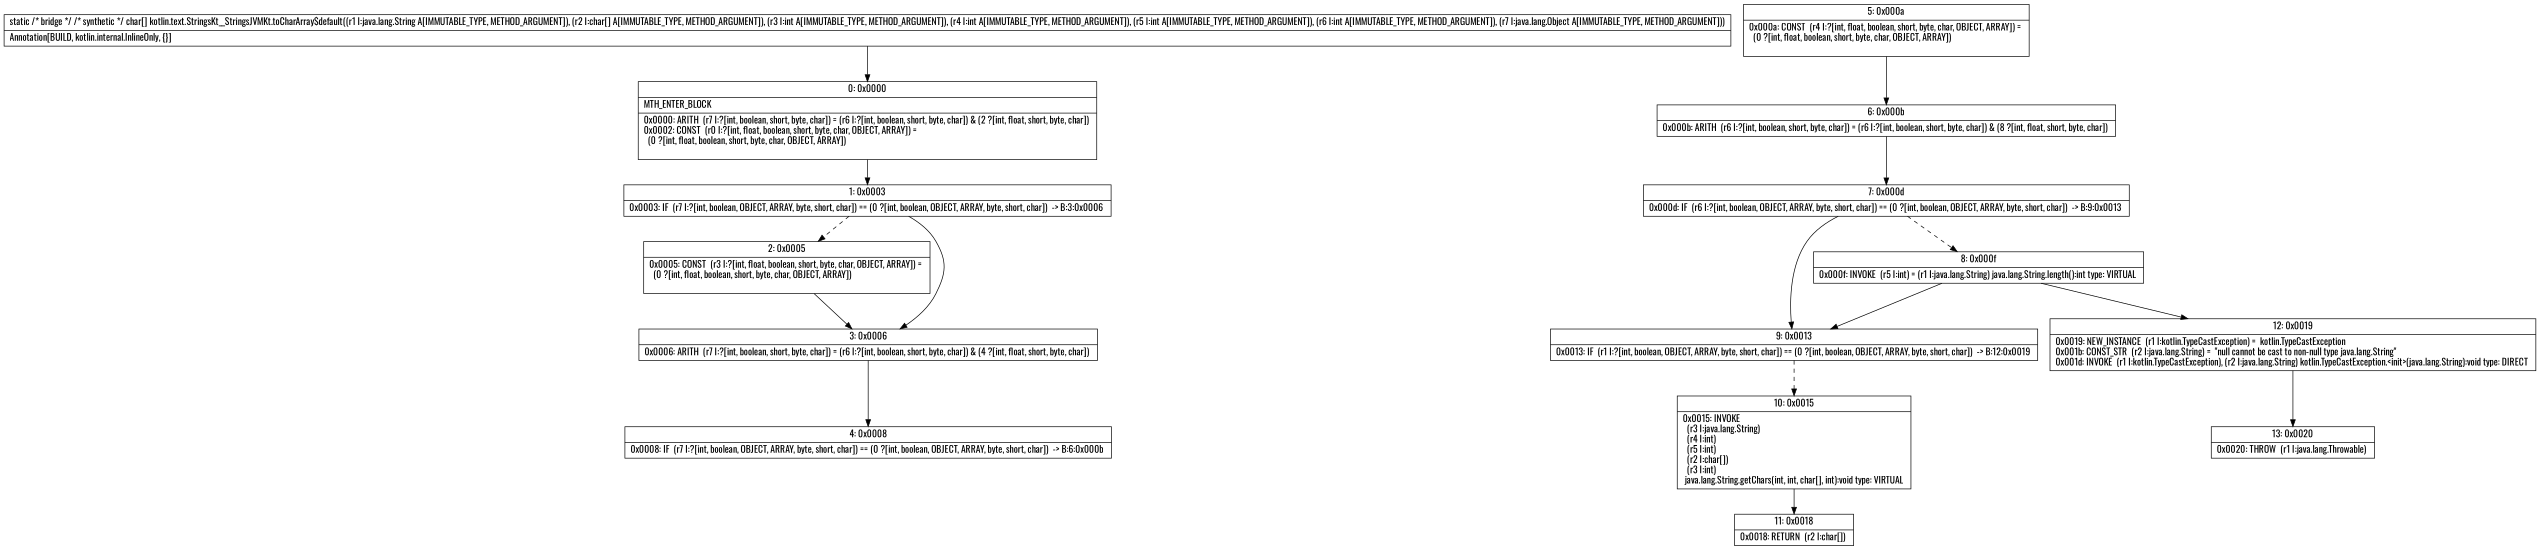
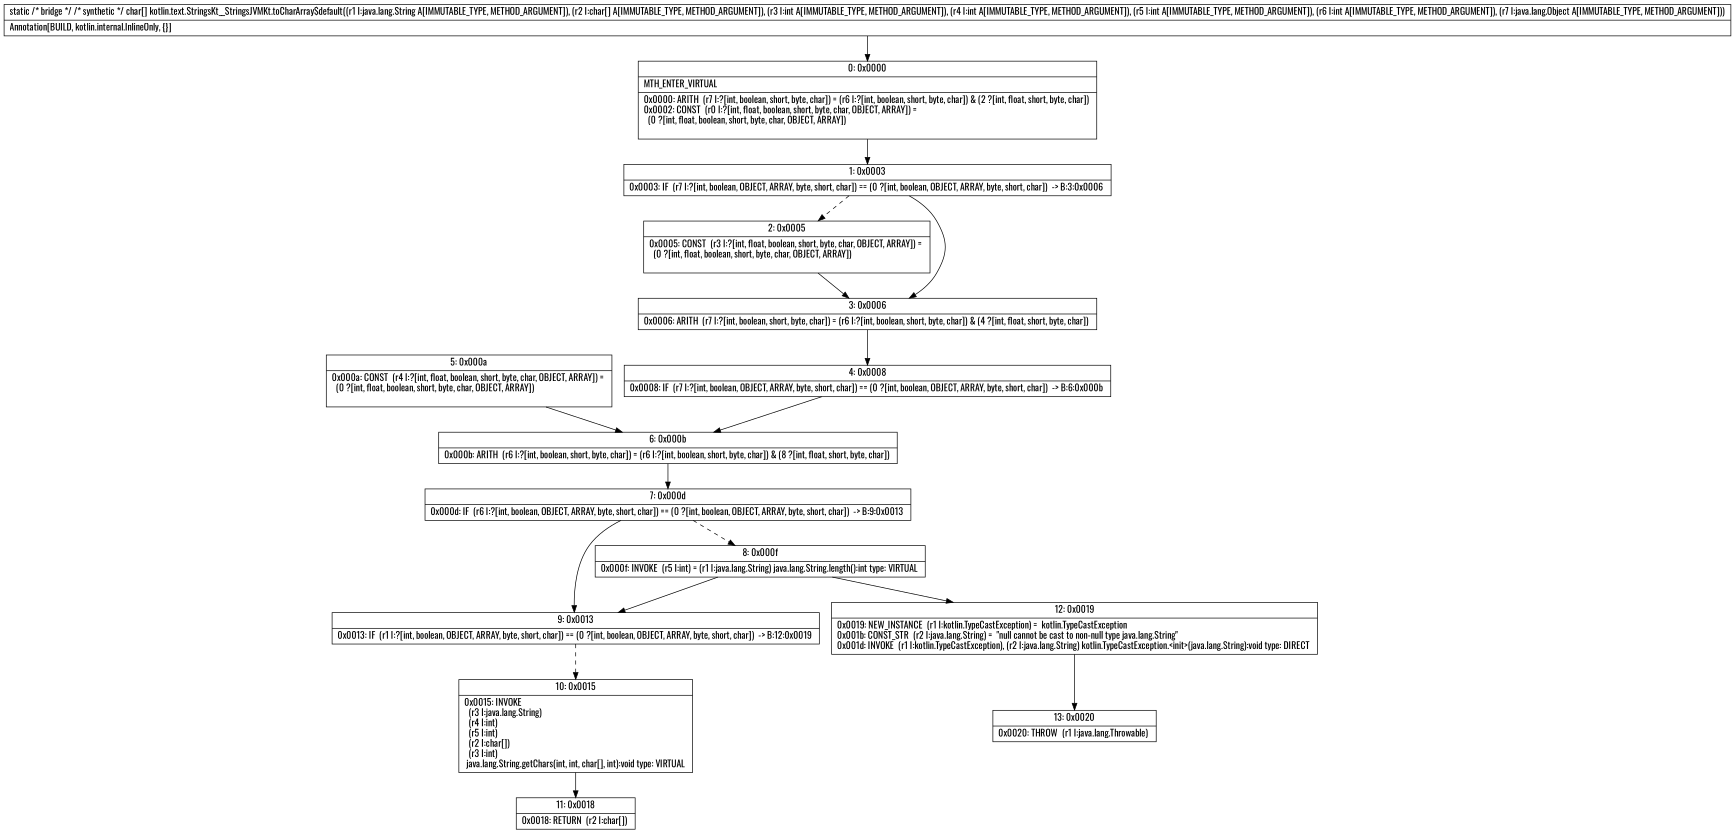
(678, 105) -> (681, 84)
none -> (771, 413)
